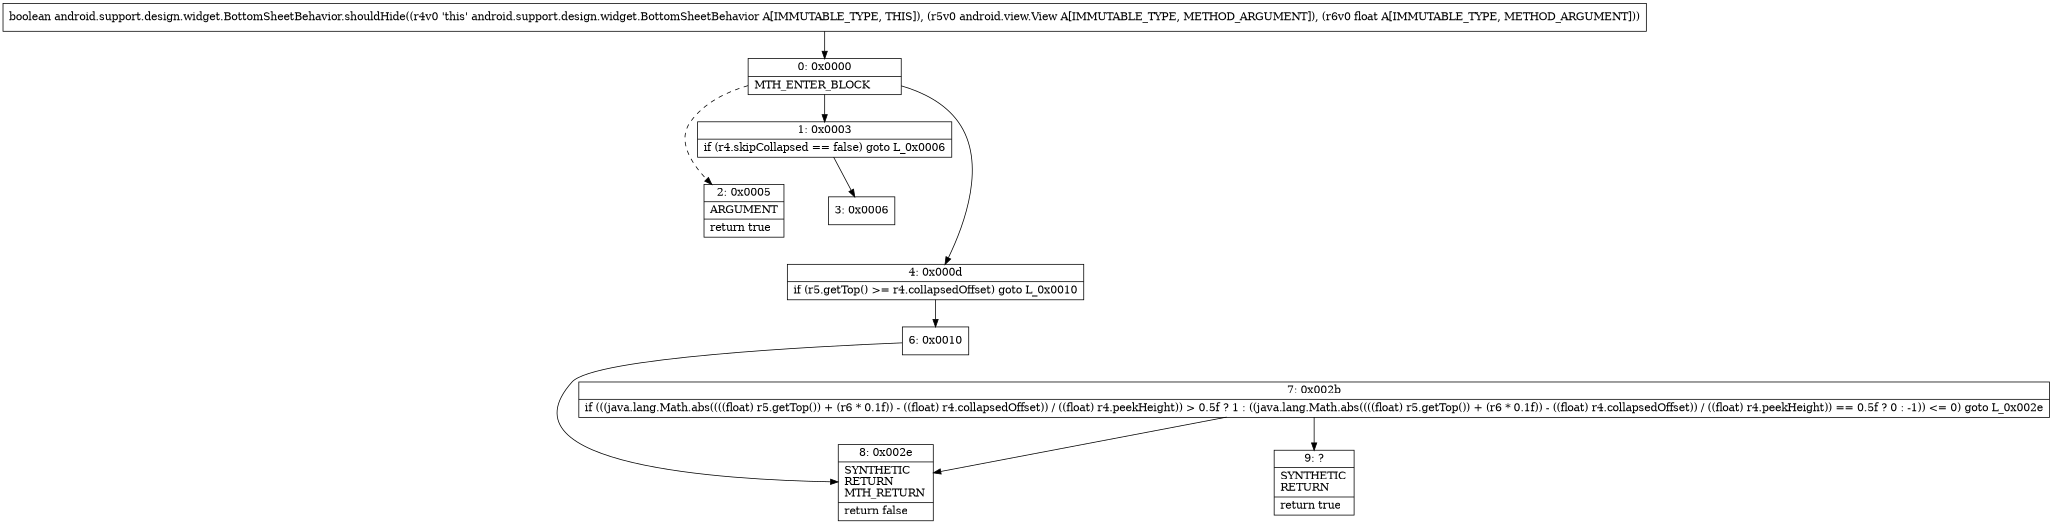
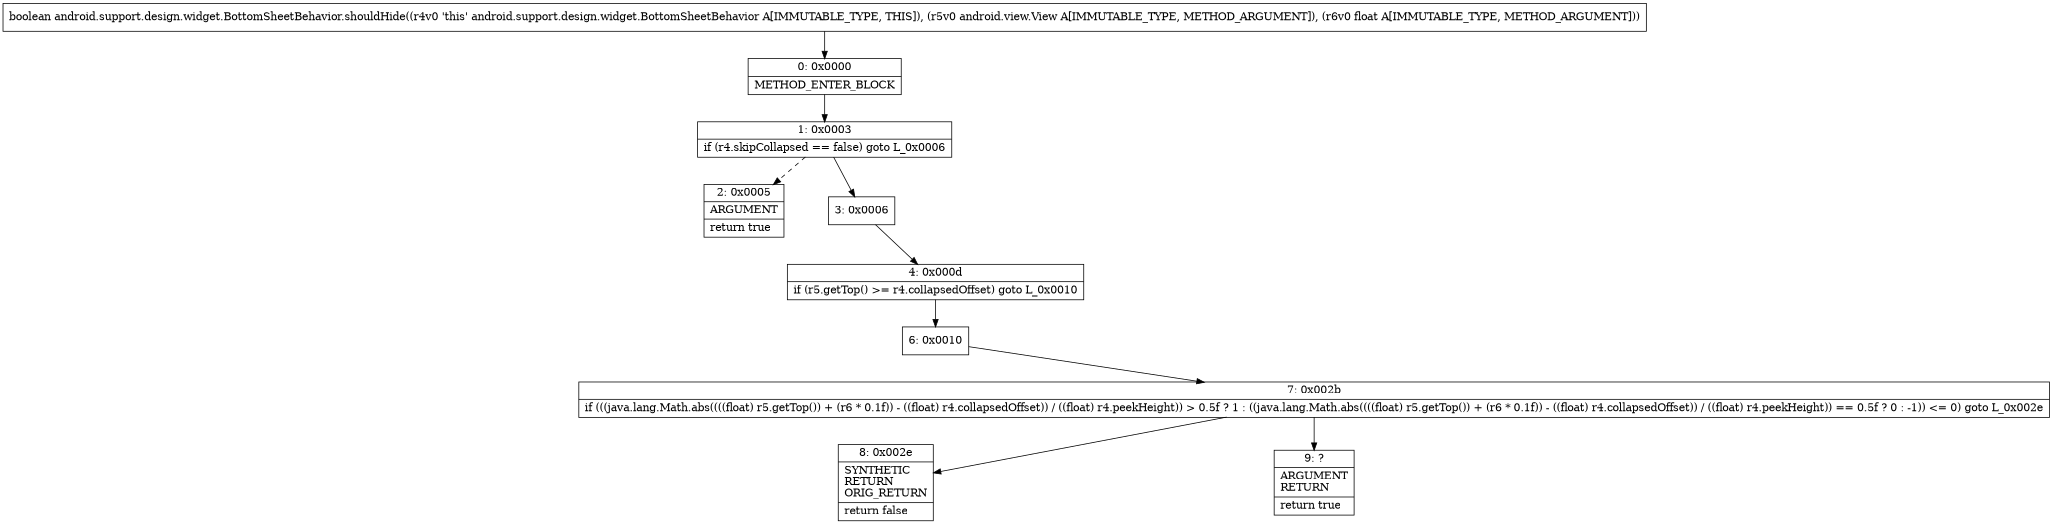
(812, 85) -> (825, 85)
(692, 120) -> (792, 168)
(971, 156) -> (894, 242)
(574, 381) -> (1083, 364)
(1313, 476) -> (1314, 476)
(885, 493) -> (886, 493)
